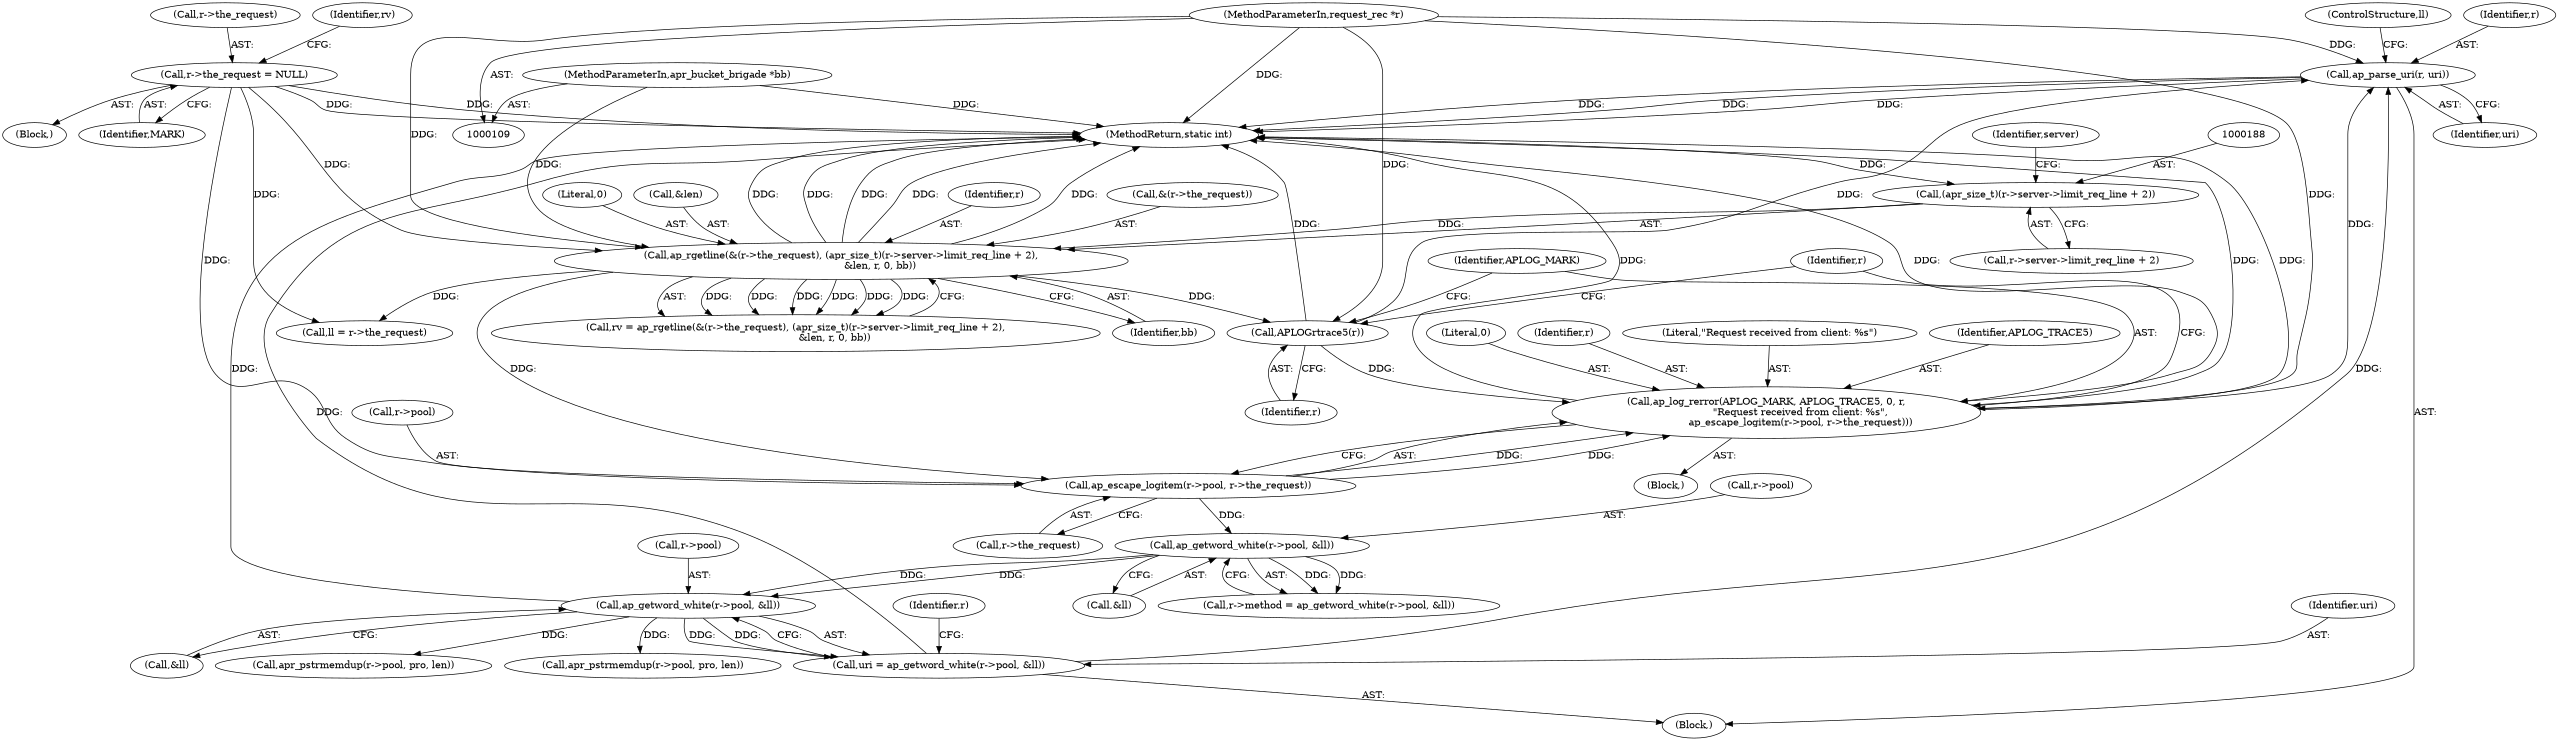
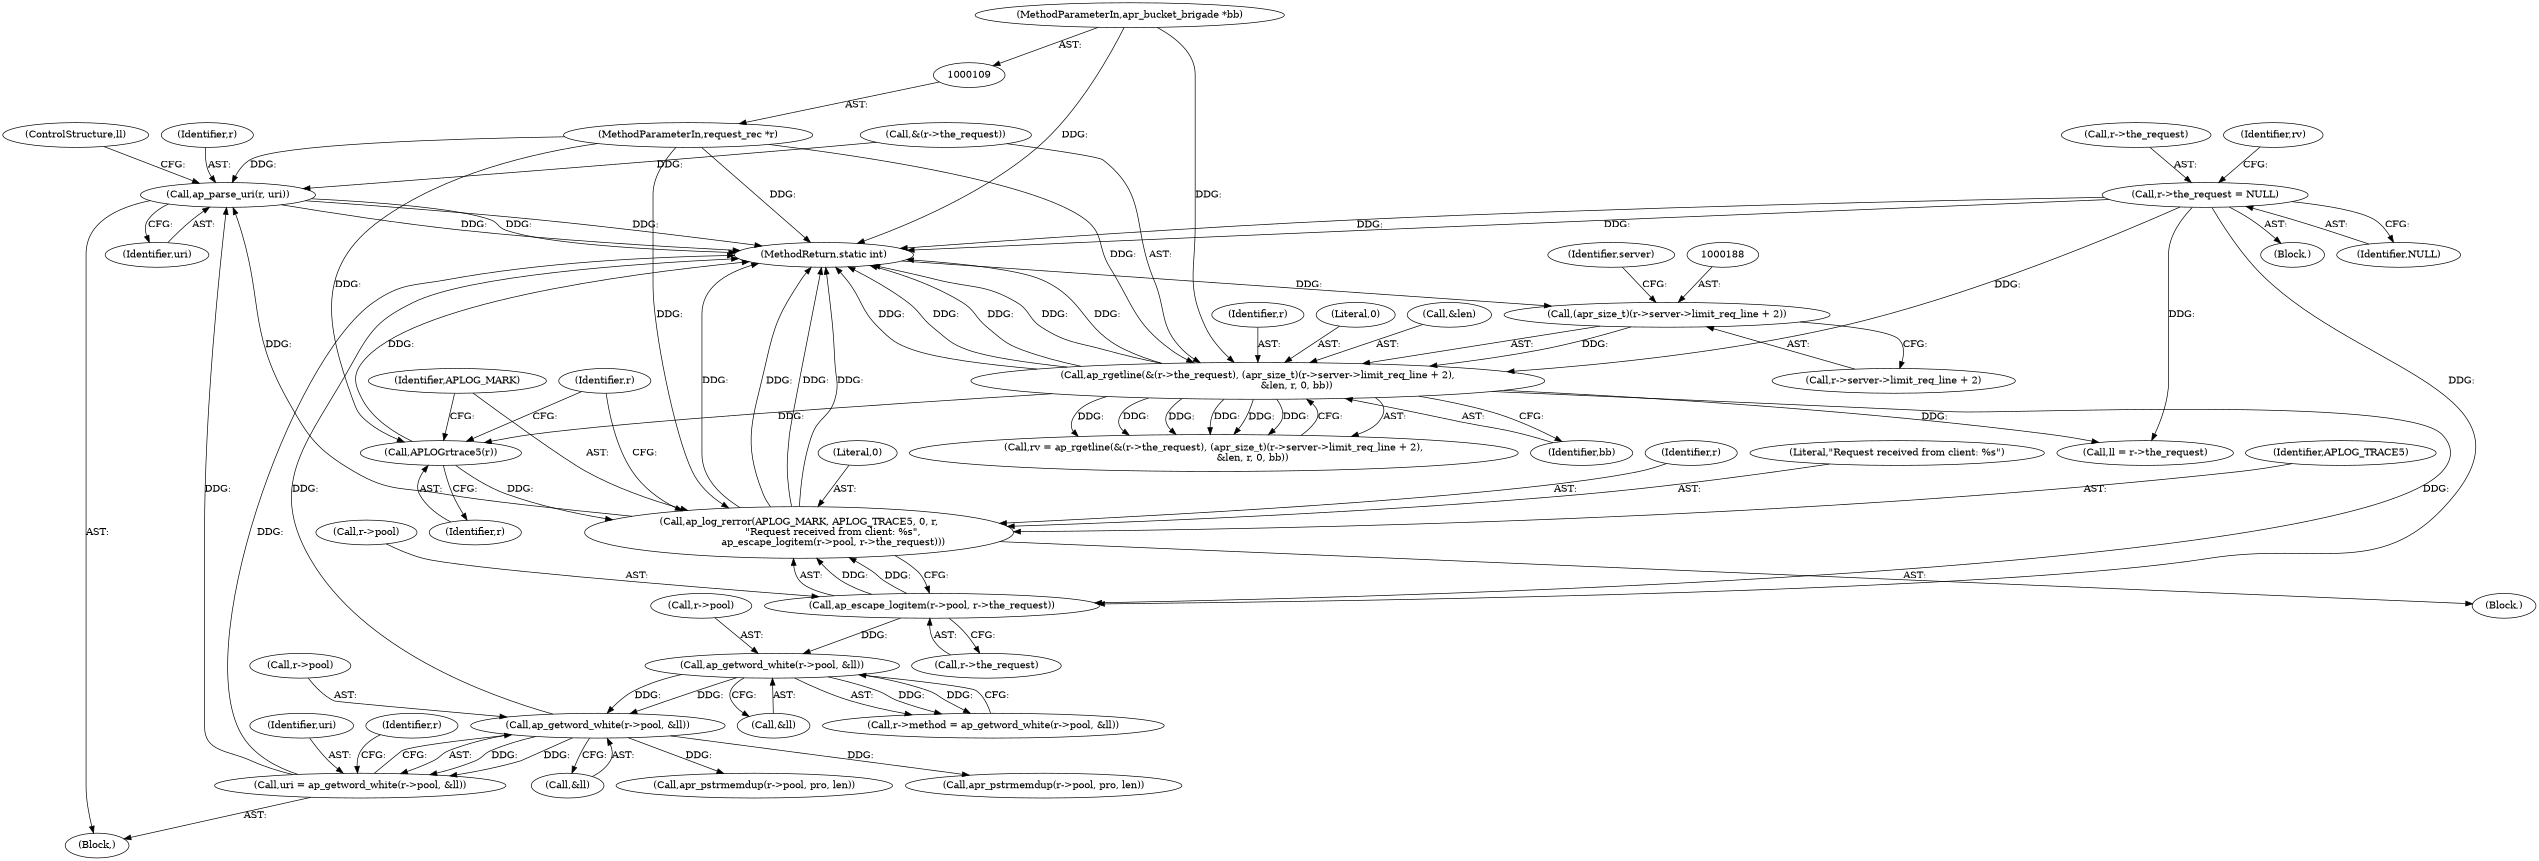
(813, 31) -> (843, 102)
(142, 135) -> (2399, 255)
(1812, 189) -> (593, 166)
